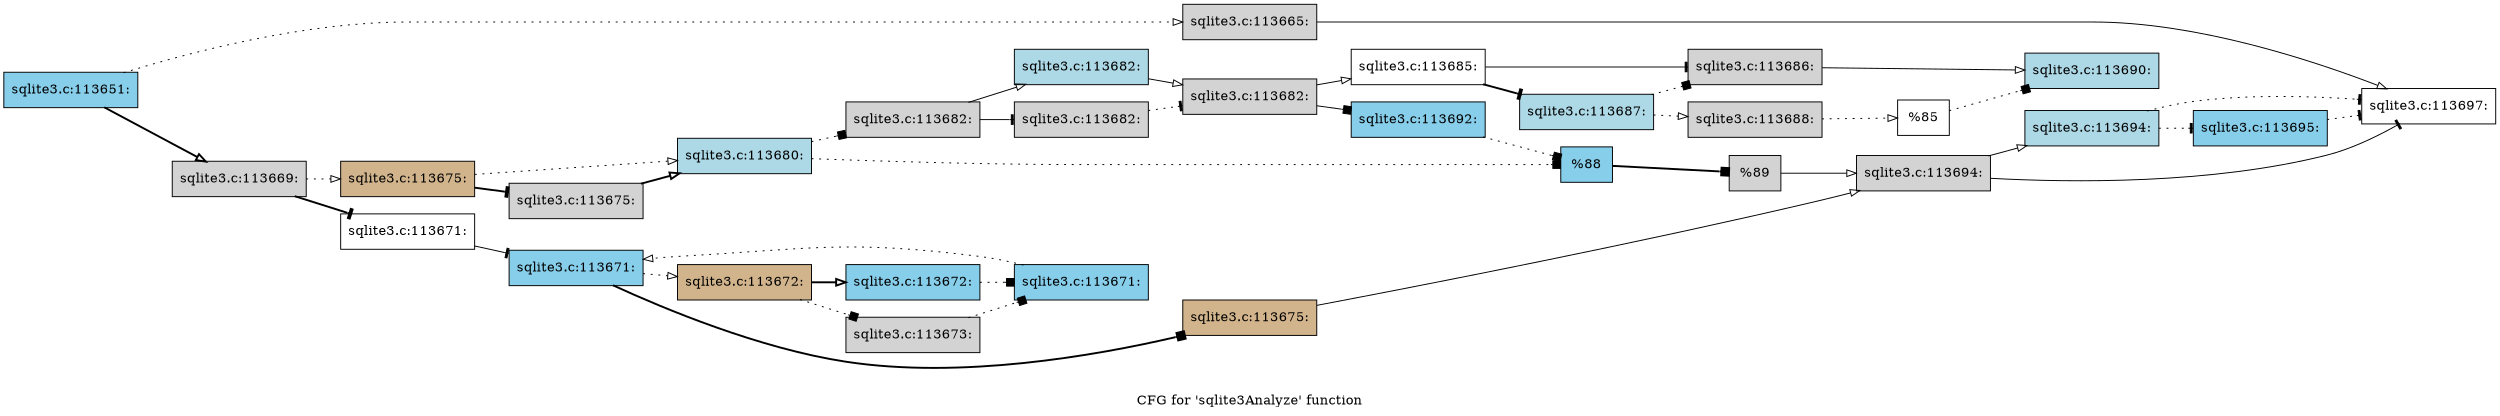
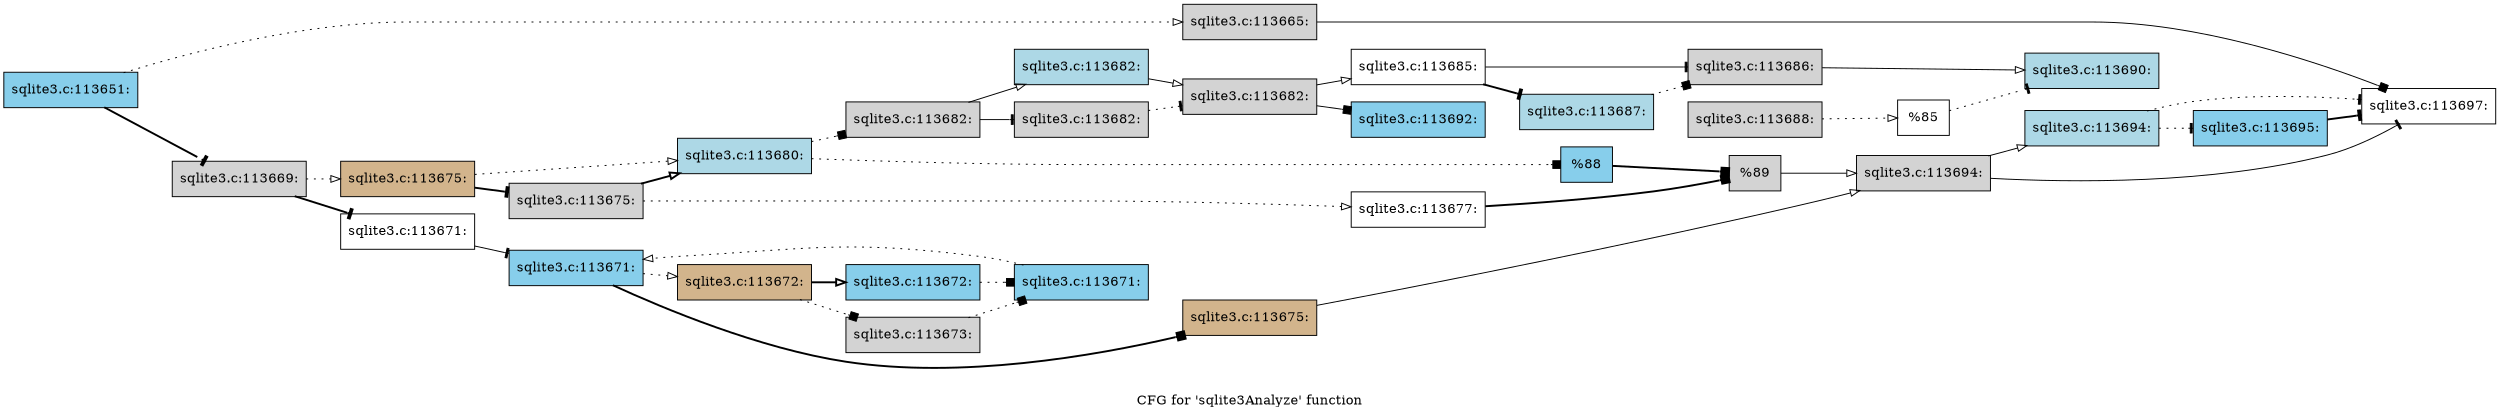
(1852, 22) -> (1852, 22)
(1985, 101) -> (1985, 101)
(1666, 116) -> none
(2342, 118) -> (2342, 118)
(151, 132) -> (151, 132)
(1517, 146) -> none
none -> (1418, 210)
